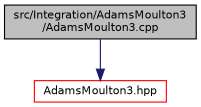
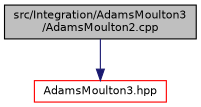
(100, 22) -> (100, 22)
